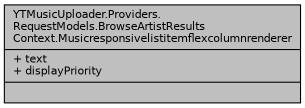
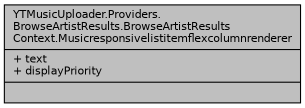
(109, 27) -> (122, 27)
